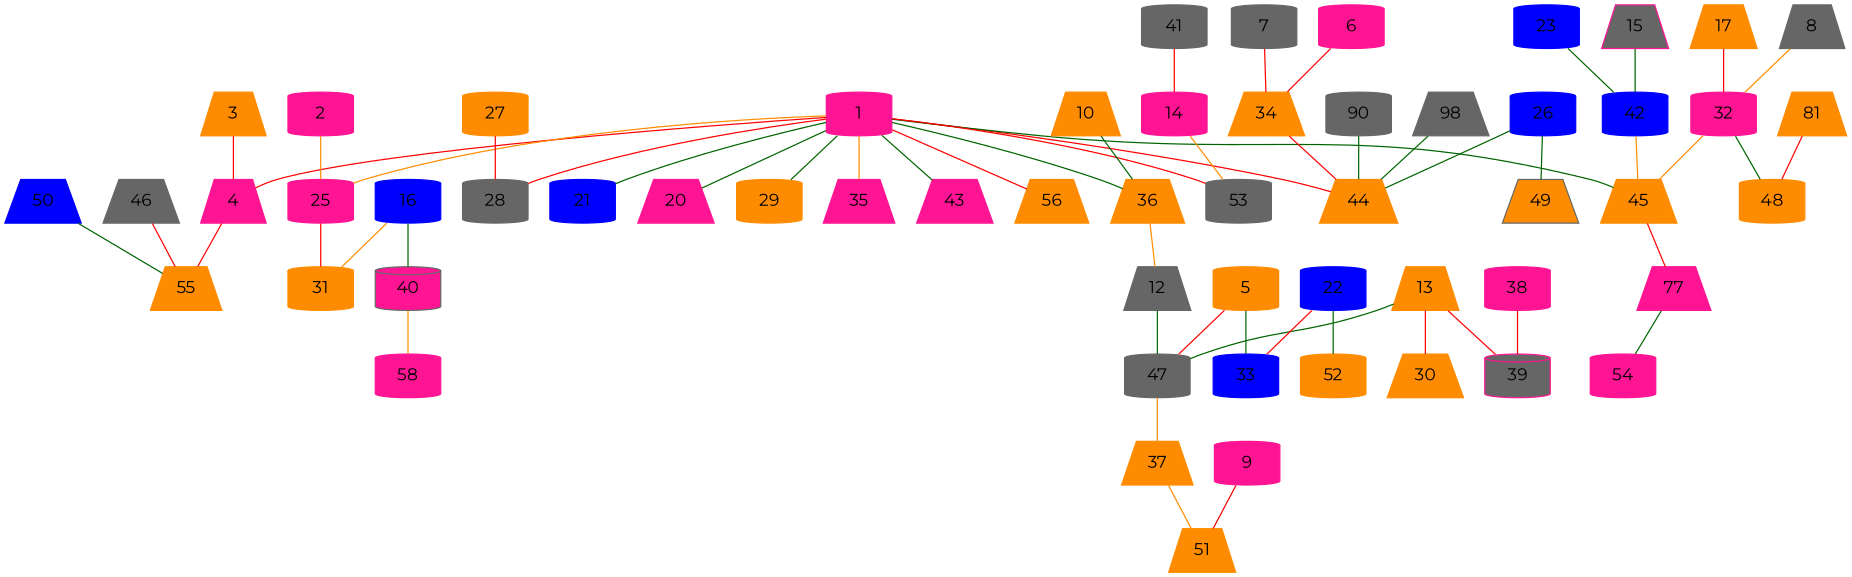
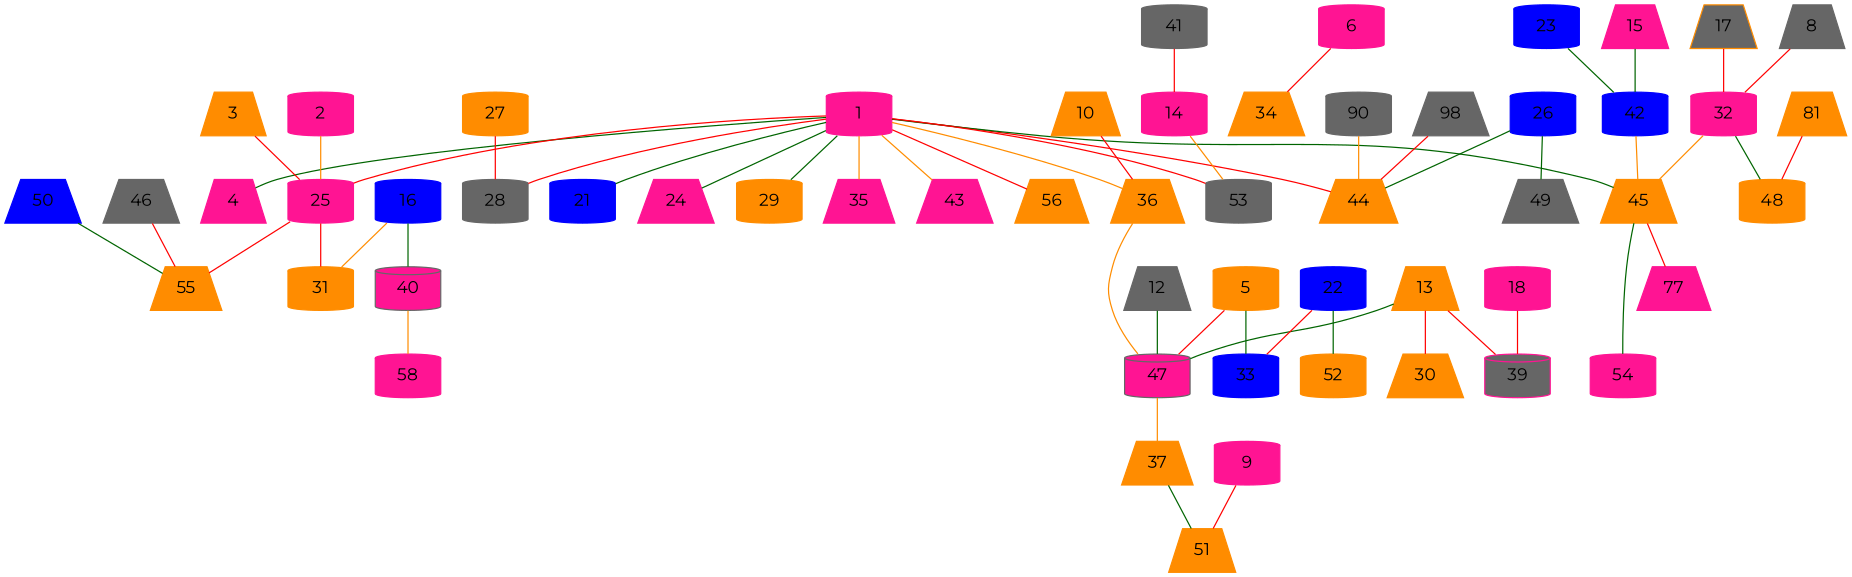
(1264, 27) -> none
(1635, 27) -> (1635, 27)
(1724, 27) -> (1724, 27)
(1767, 71) -> (1767, 71)
(588, 135) -> (588, 135)
(439, 152) -> (439, 152)
(1009, 152) -> (1009, 152)
(233, 158) -> (277, 158)
(907, 158) -> (907, 158)
(1313, 158) -> none
(1359, 158) -> (1359, 158)
(1405, 158) -> (1405, 158)
(1124, 167) -> (1124, 167)
(676, 201) -> (676, 201)
(1540, 201) -> (1540, 201)
(210, 245) -> (250, 247)
(1152, 245) -> (1109, 290)
(1517, 289) -> (1517, 289)
(1648, 332) -> (1625, 288)
(1157, 376) -> (1157, 376)
(1180, 507) -> (1180, 507)
